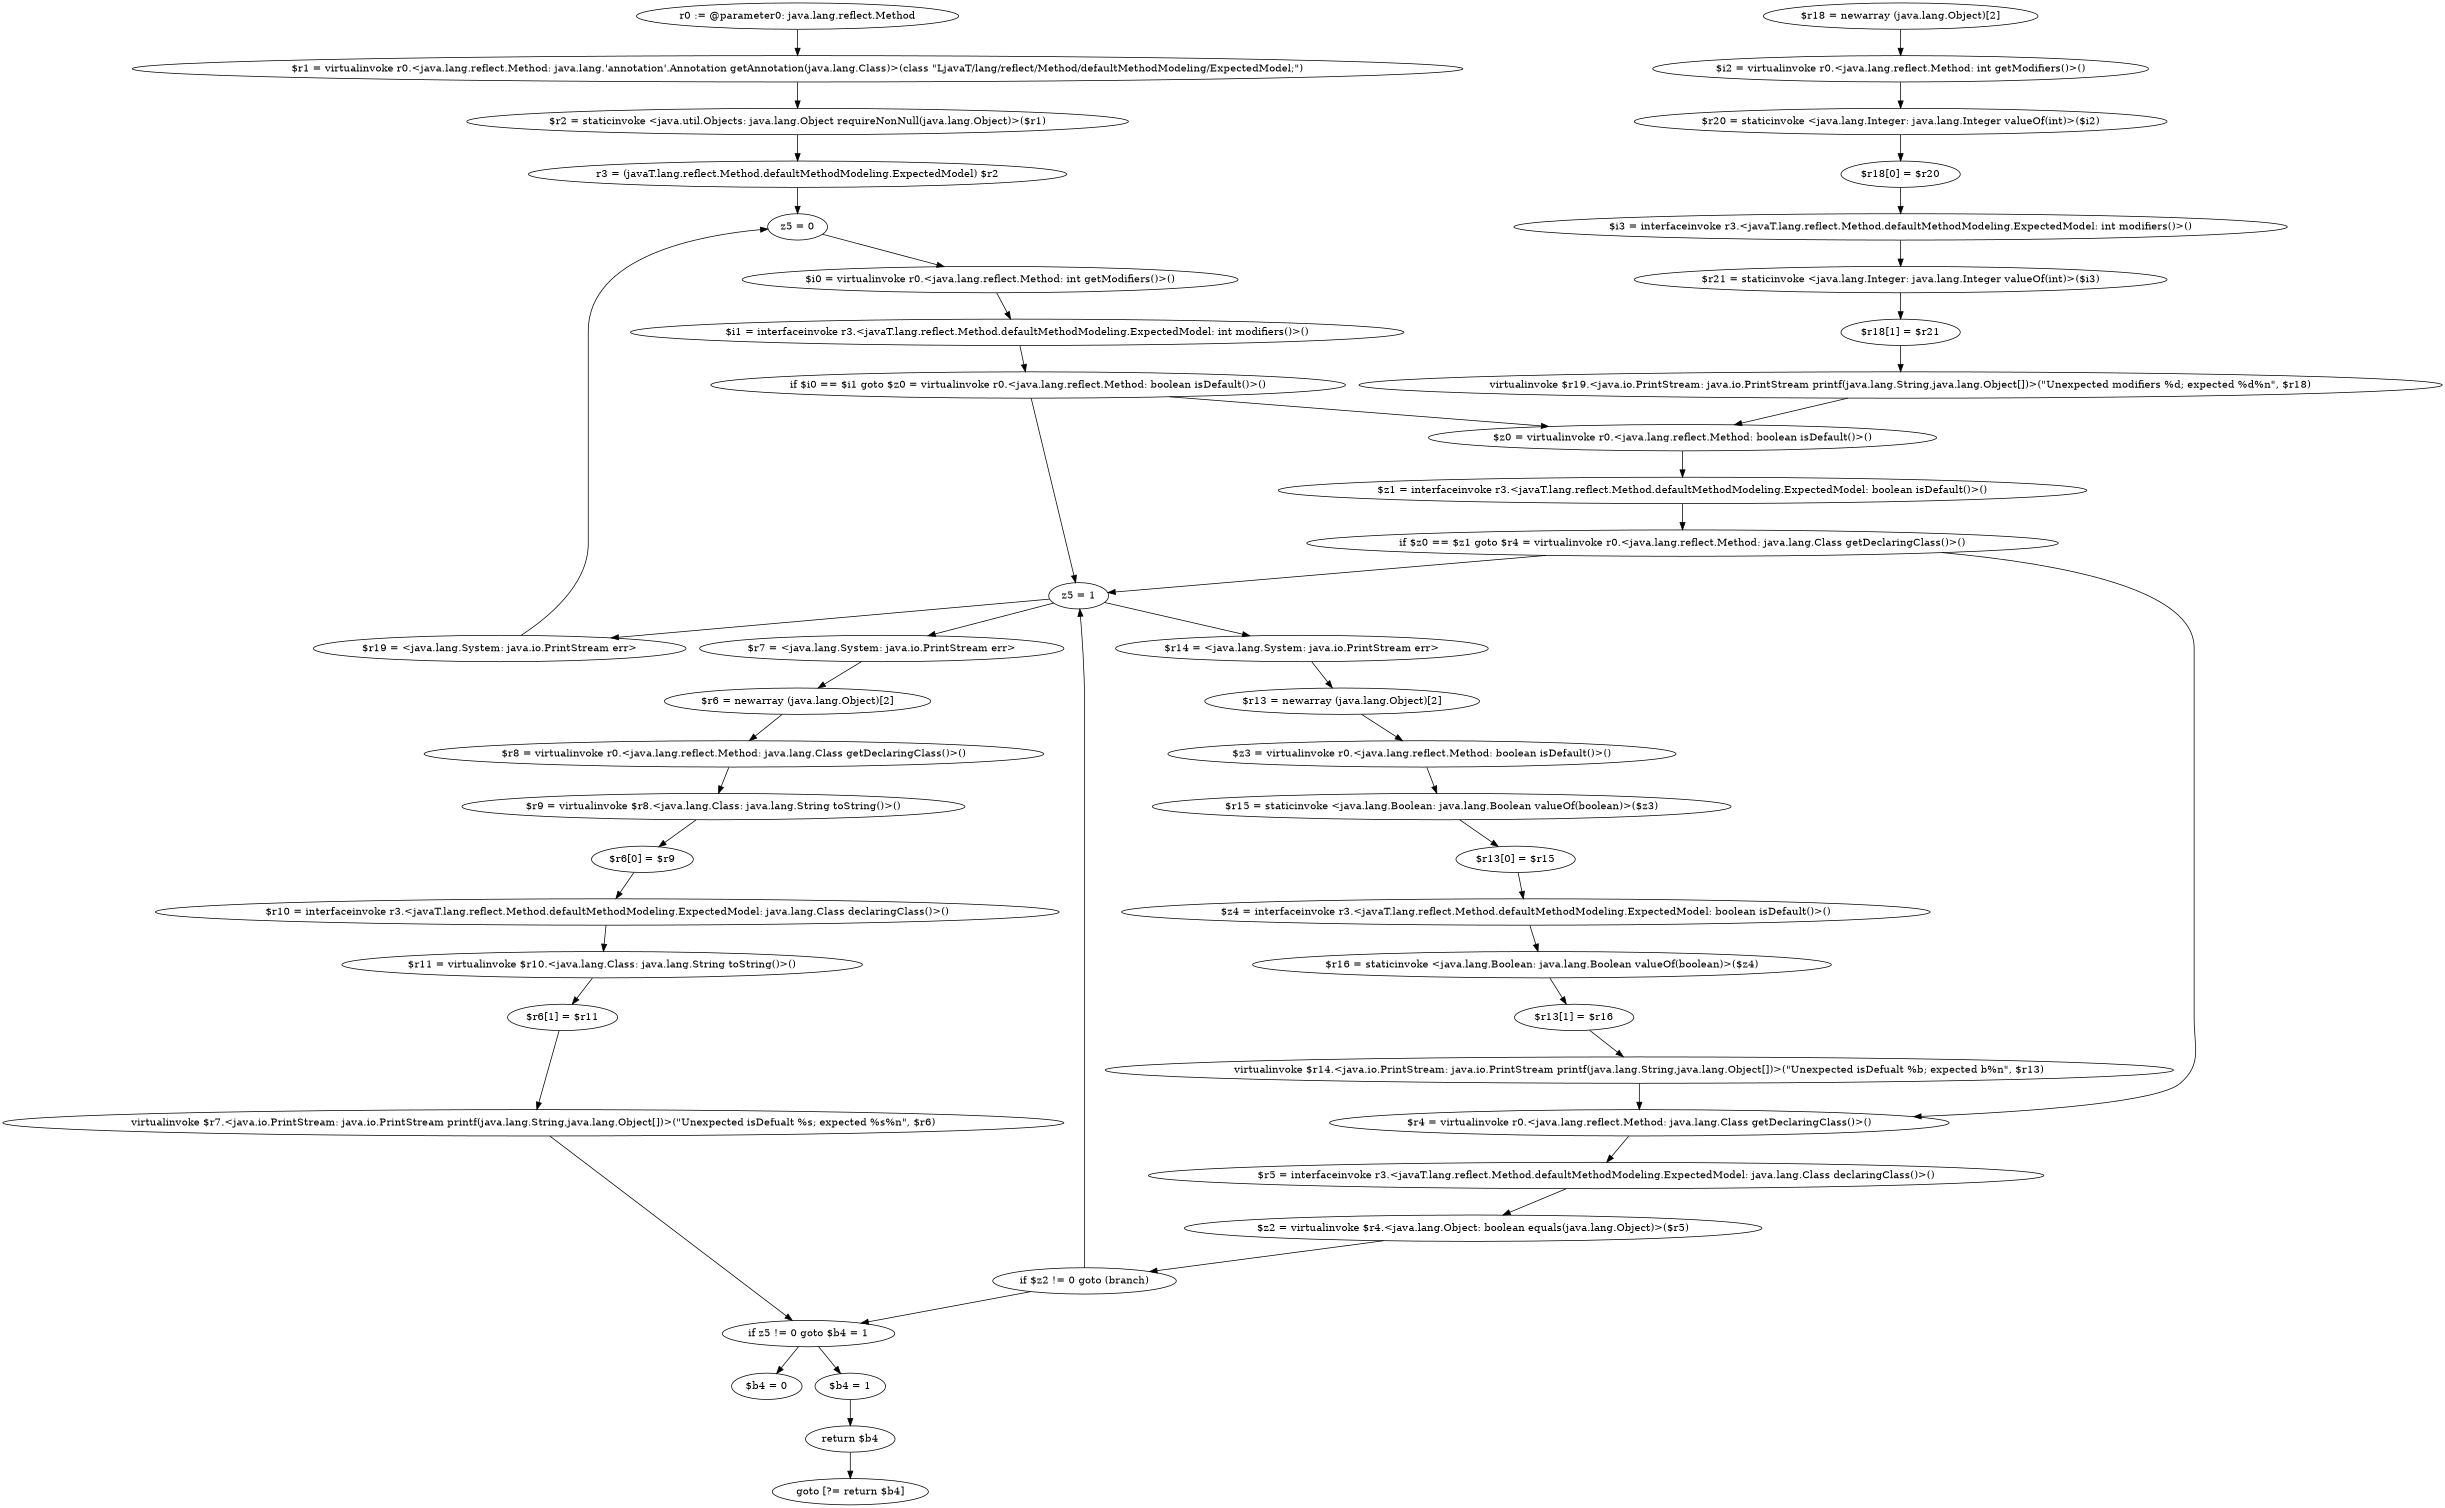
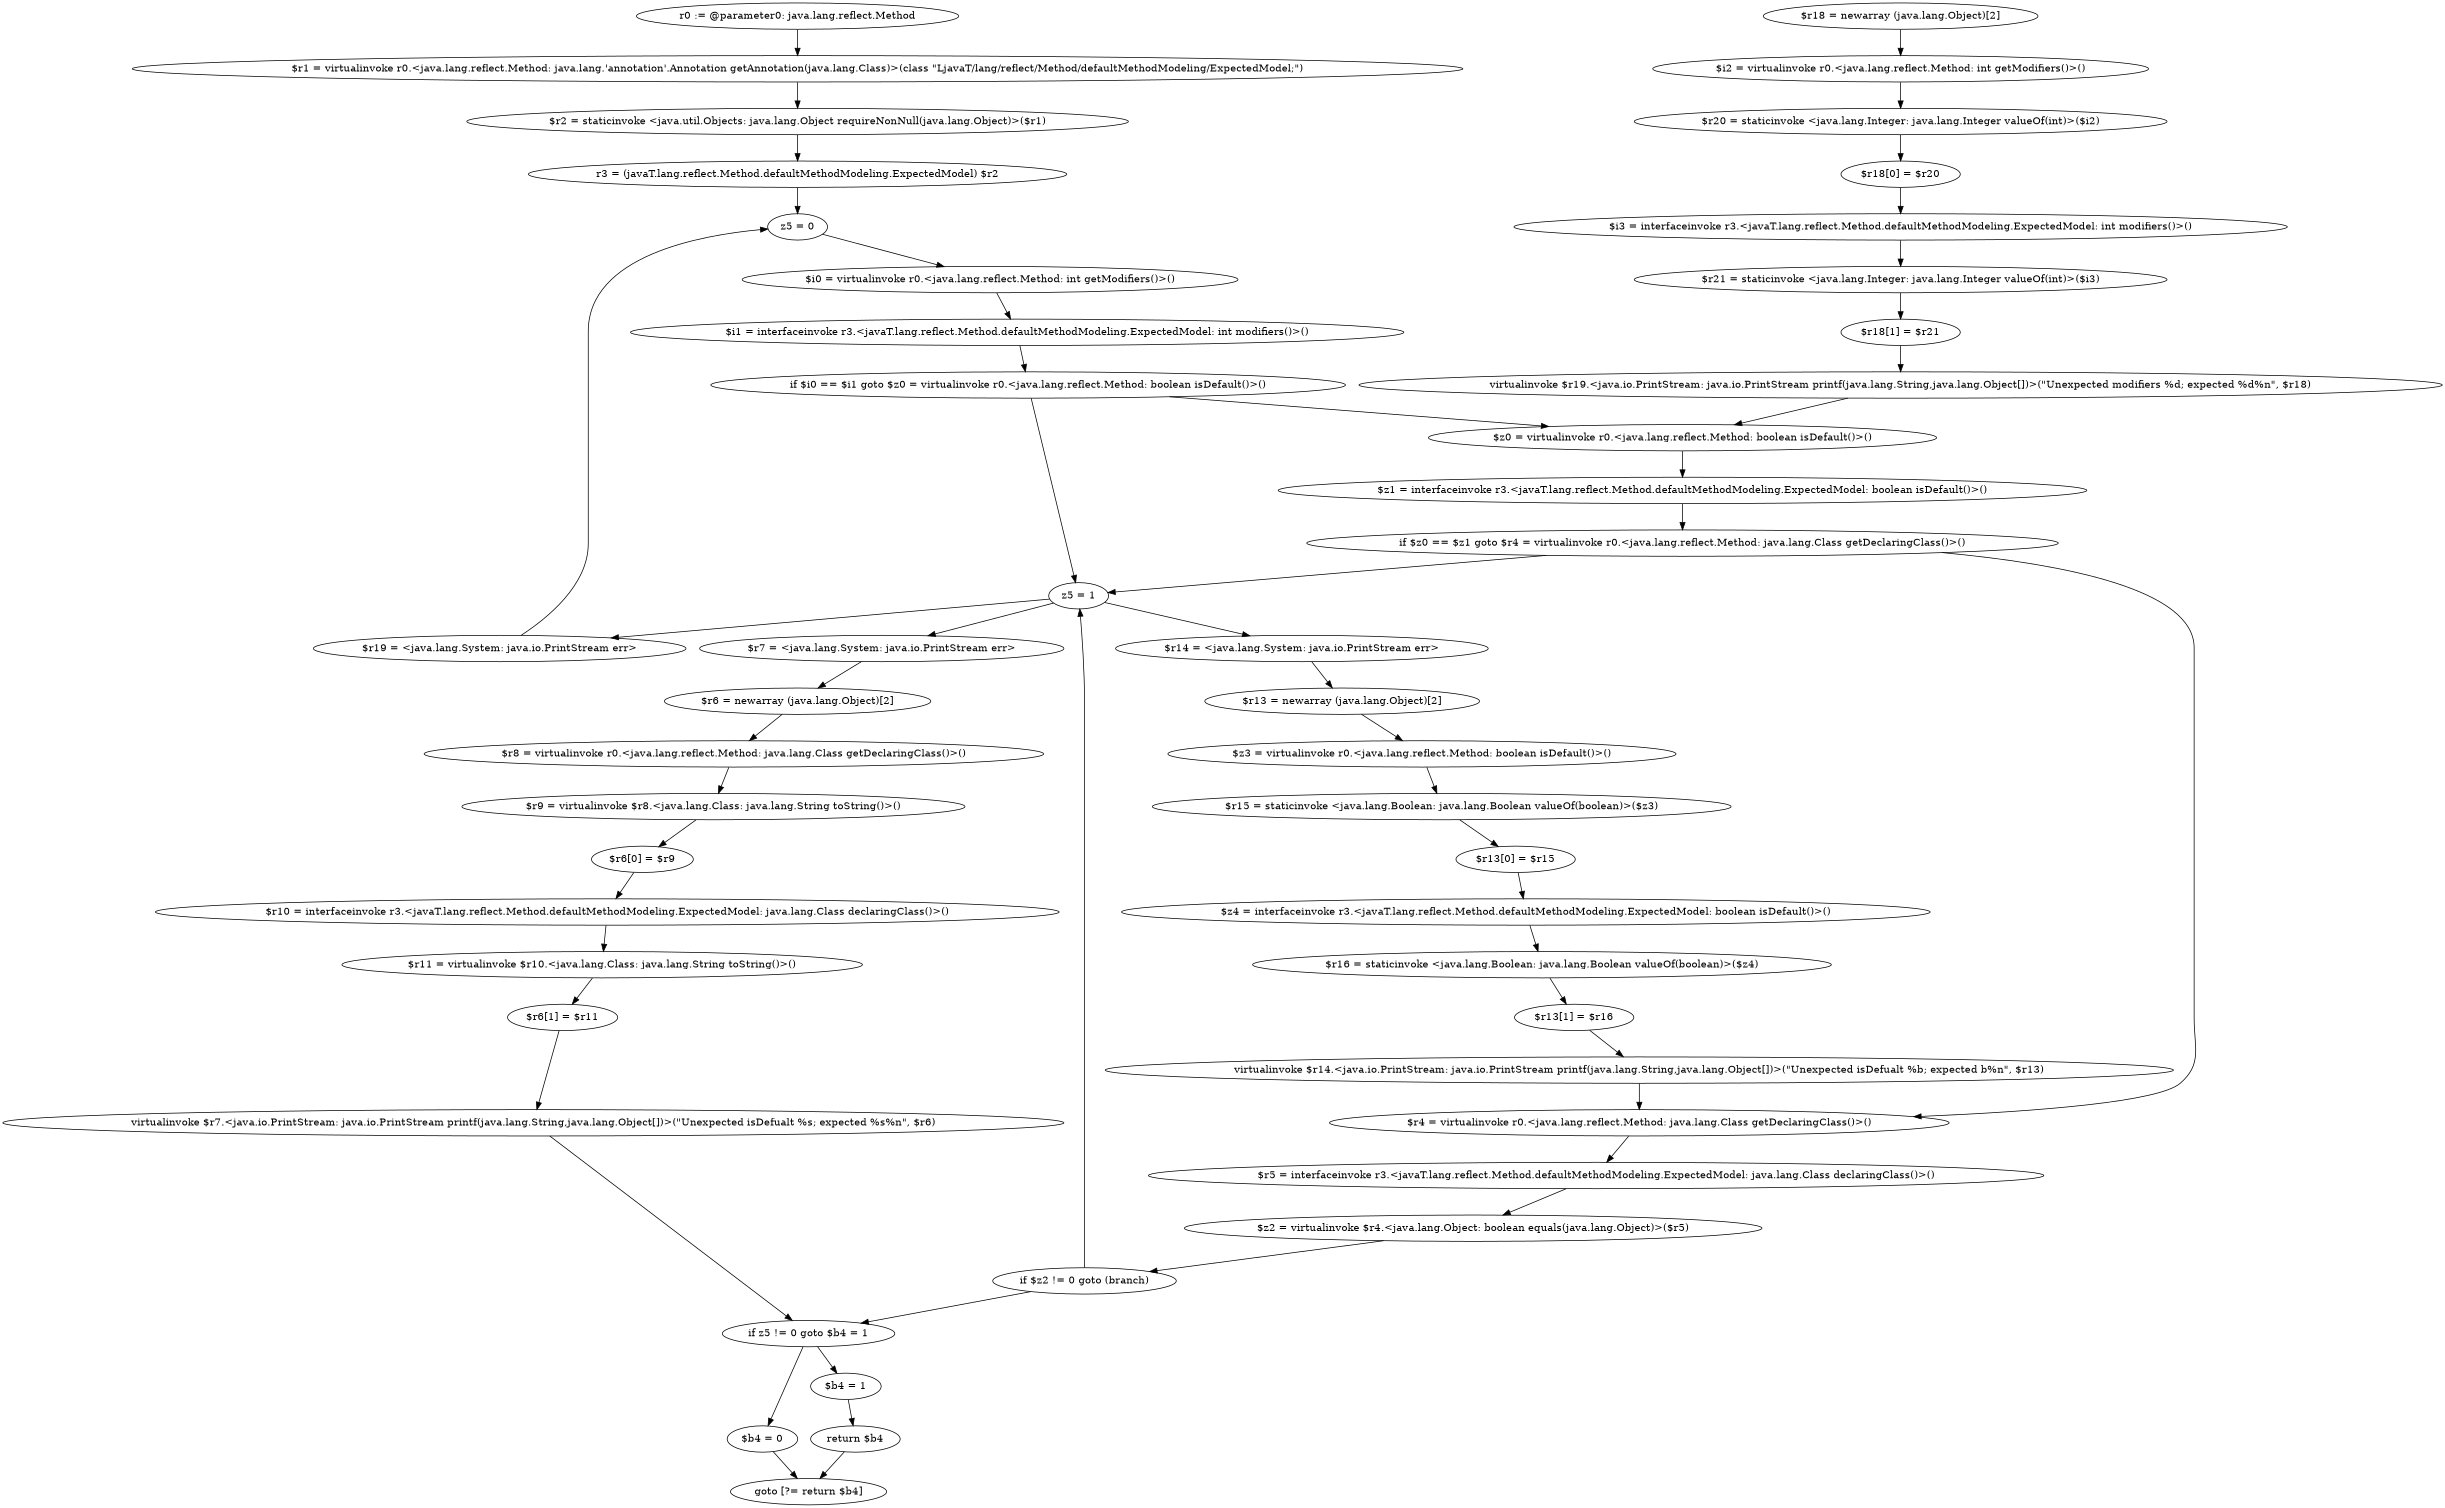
none -> (783, 1462)
